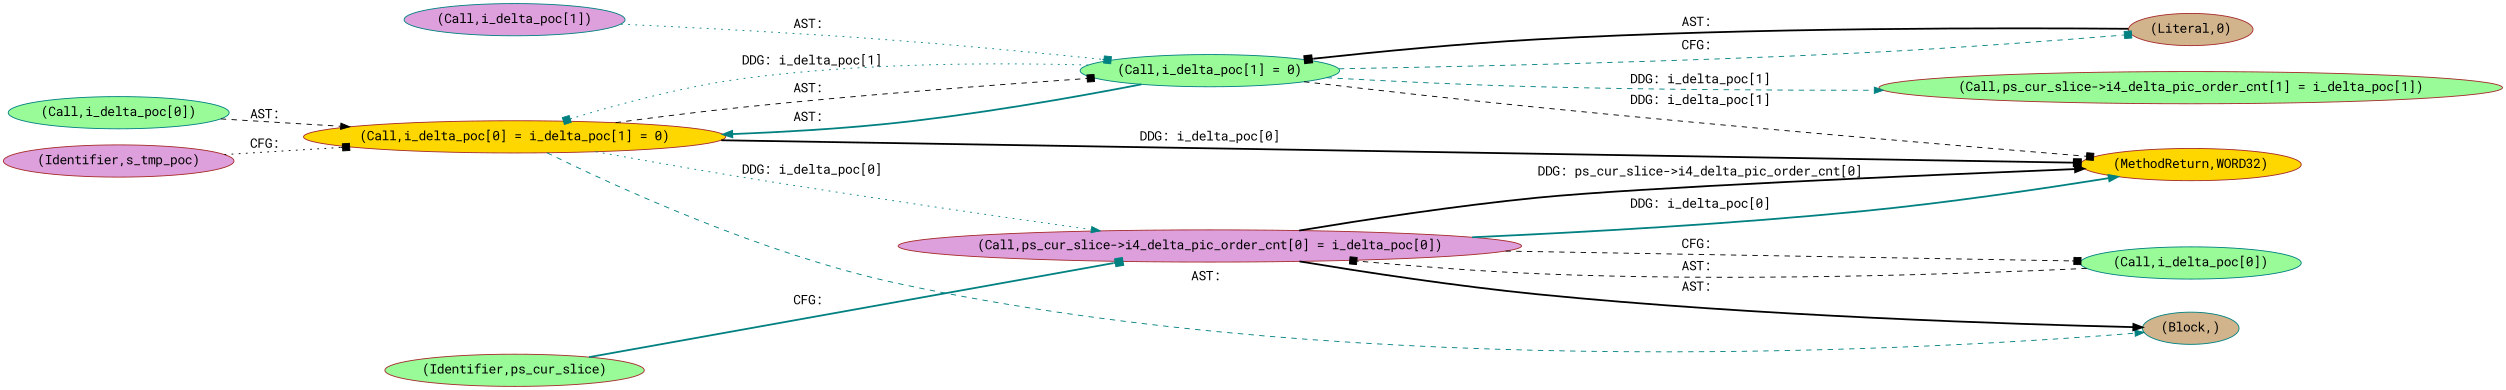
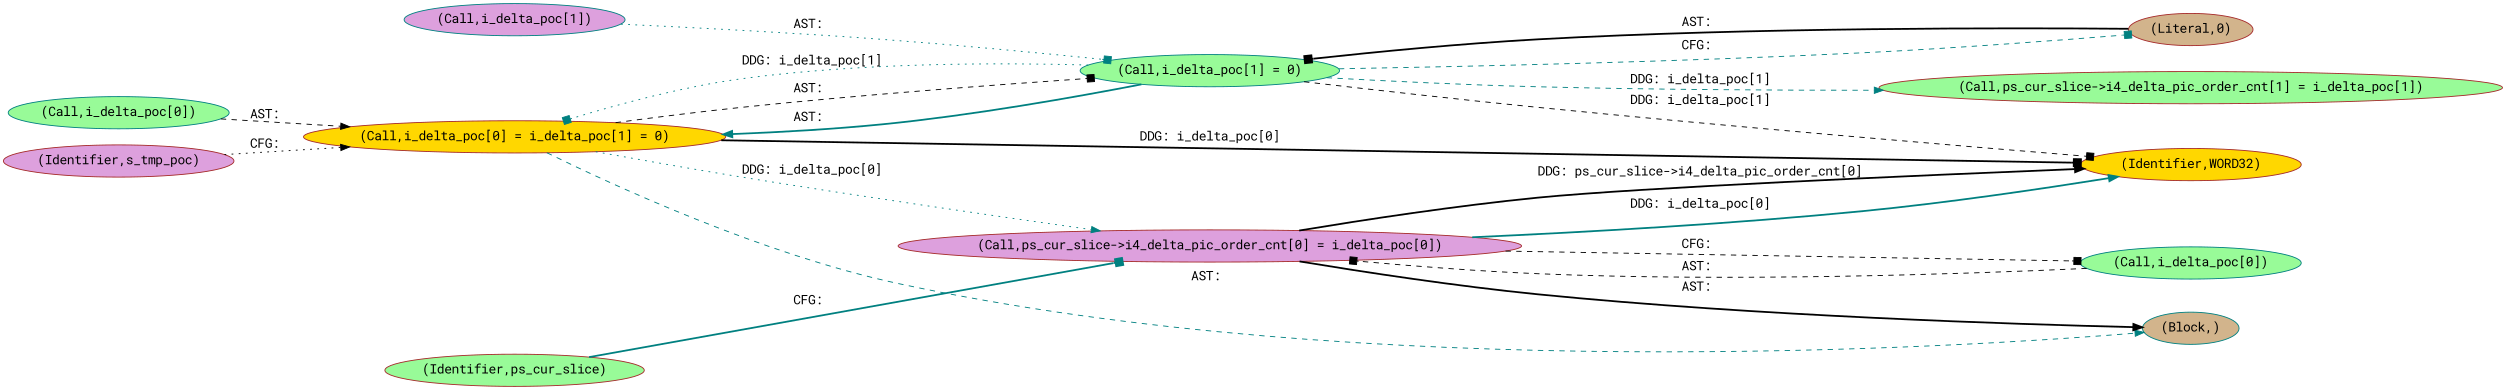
(283, 151) -> (283, 151)
(2191, 165) -> (2191, 165)
